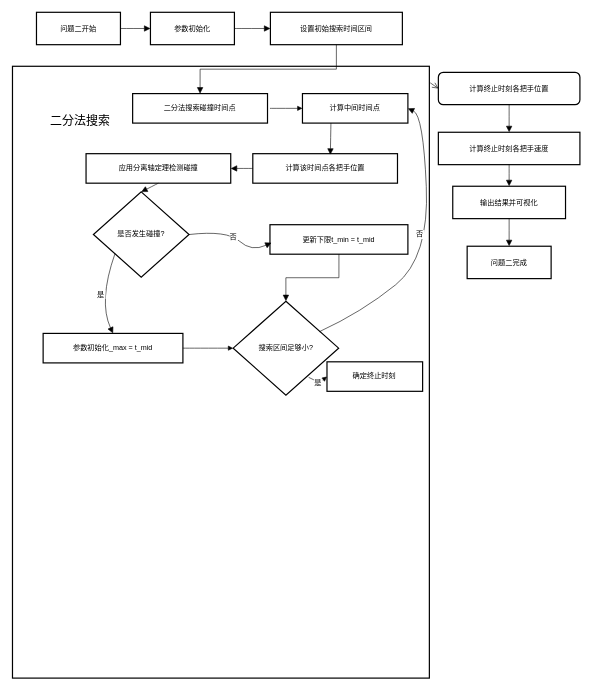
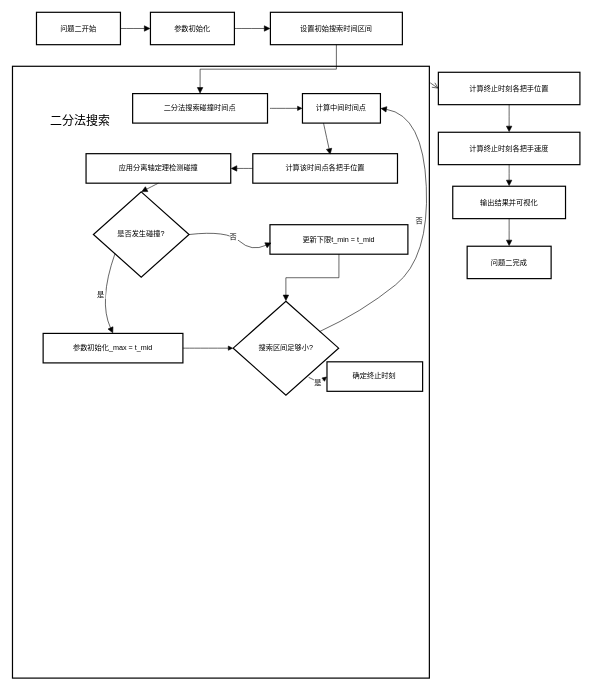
(509, 89) -> (509, 89)
(355, 108) -> (341, 108)
